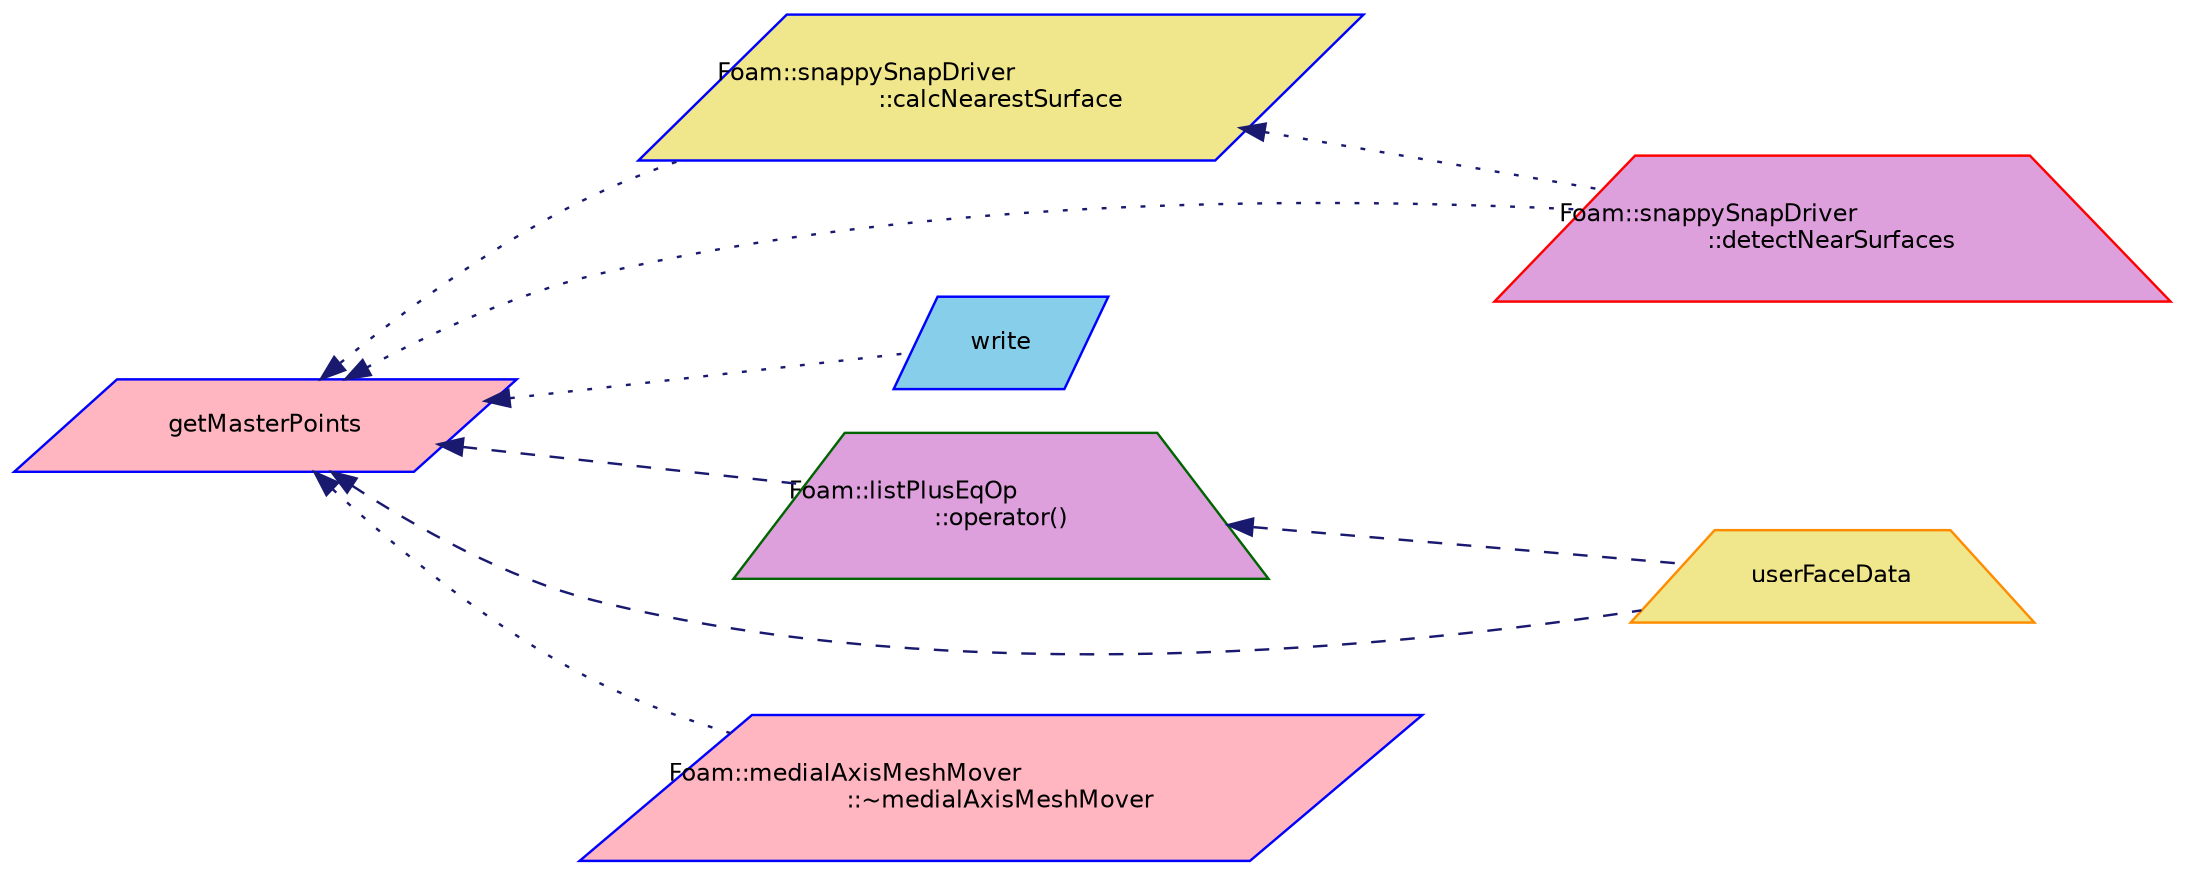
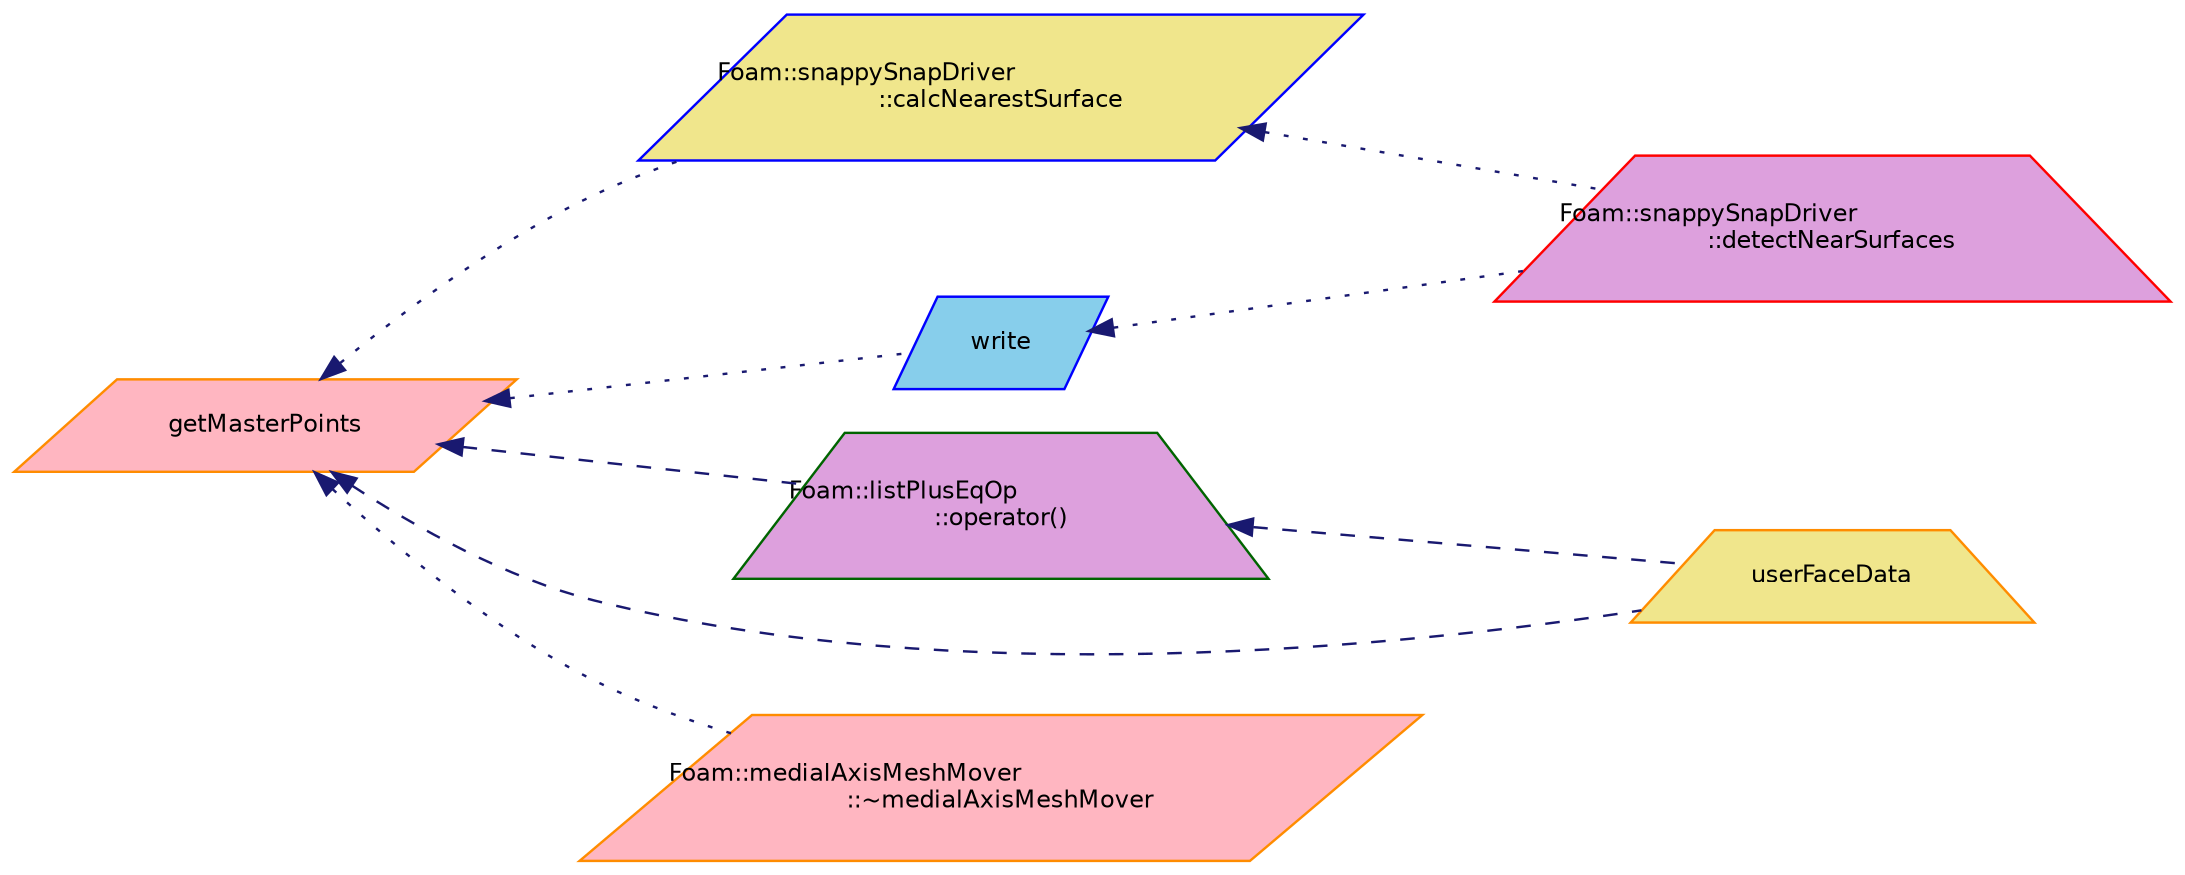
(963, 218) -> (1319, 299)
(265, 426) -> (265, 426)
(1001, 788) -> (1001, 788)
